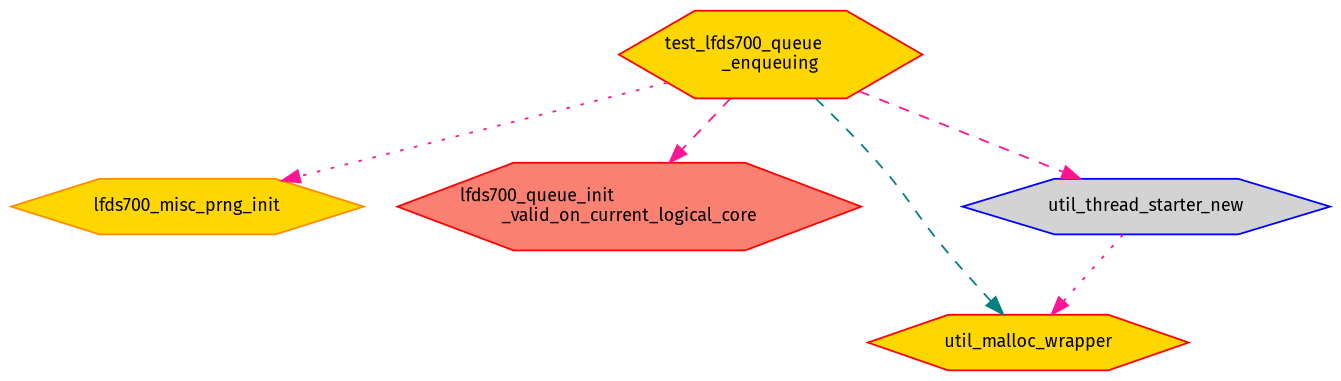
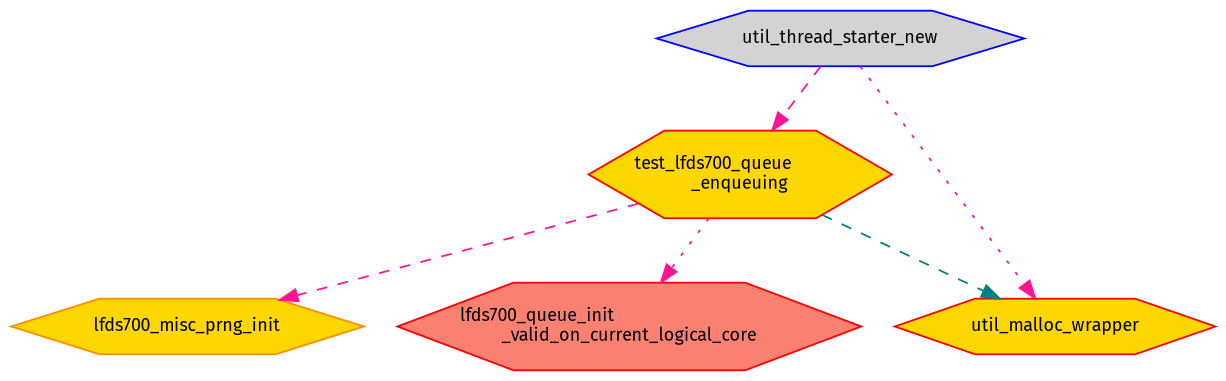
(706, 124) -> (690, 243)
(483, 129) -> (468, 249)
(961, 132) -> (802, 91)
